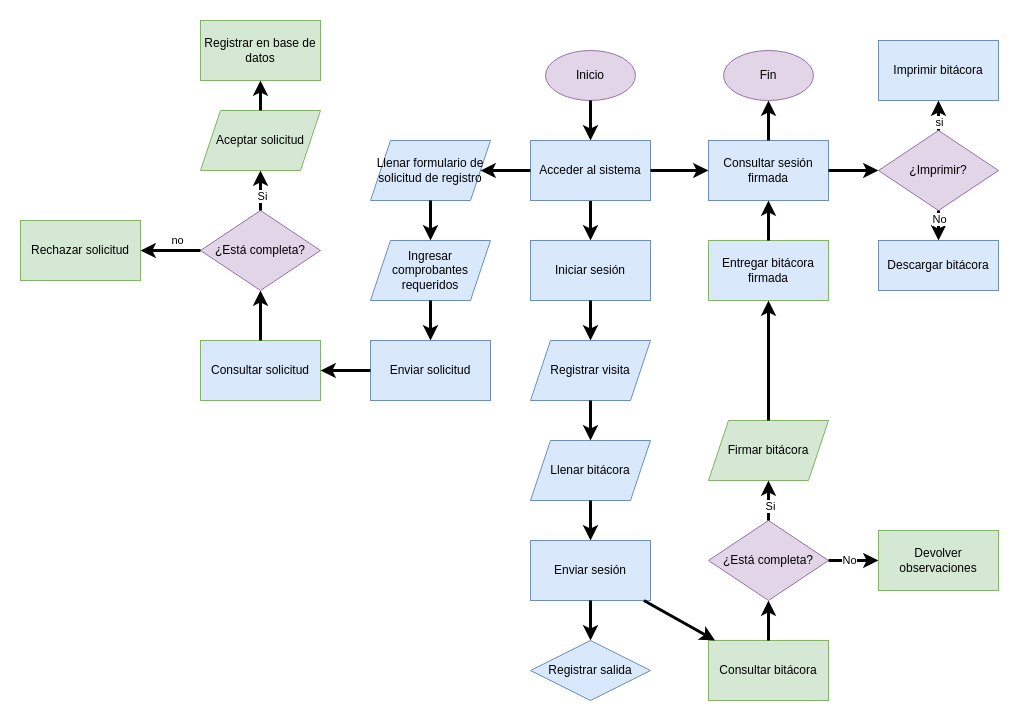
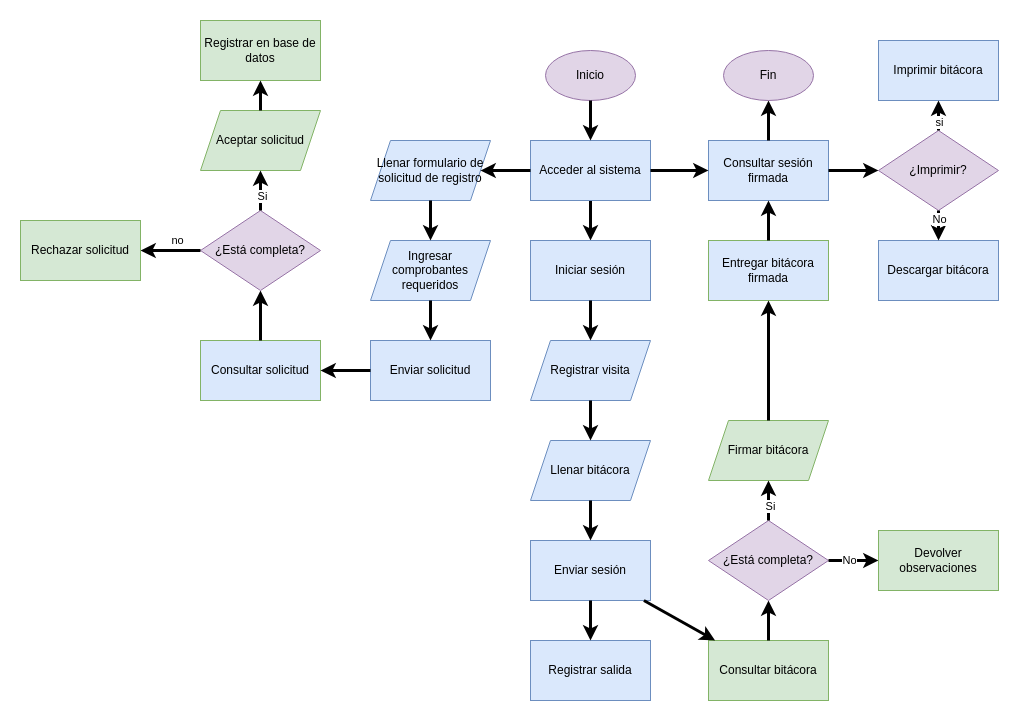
(939, 266) -> (939, 271)
(591, 671) -> (591, 671)
